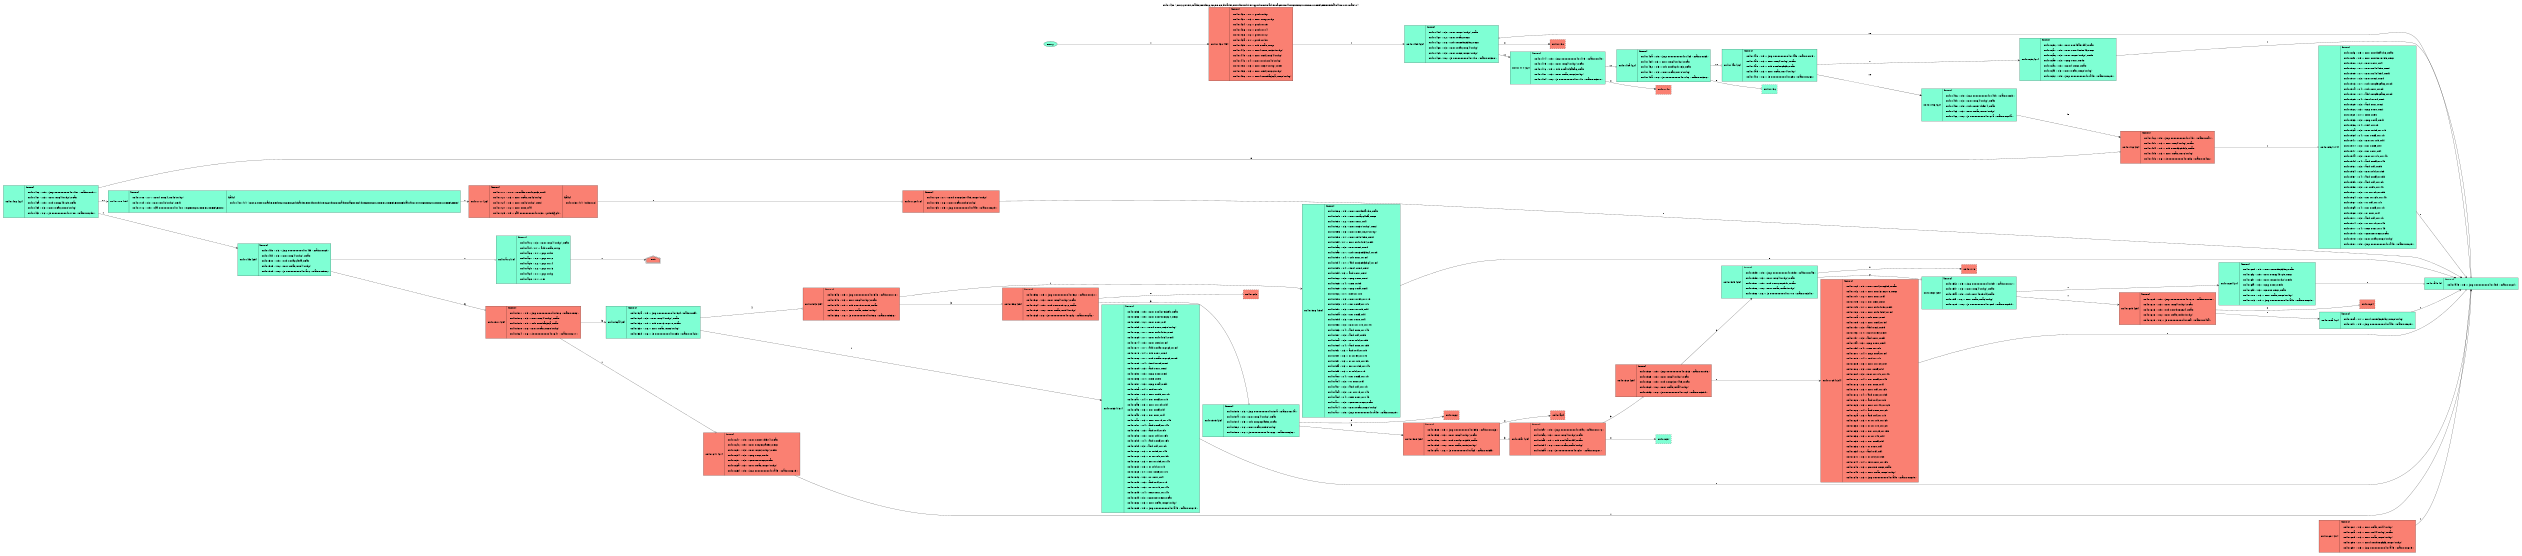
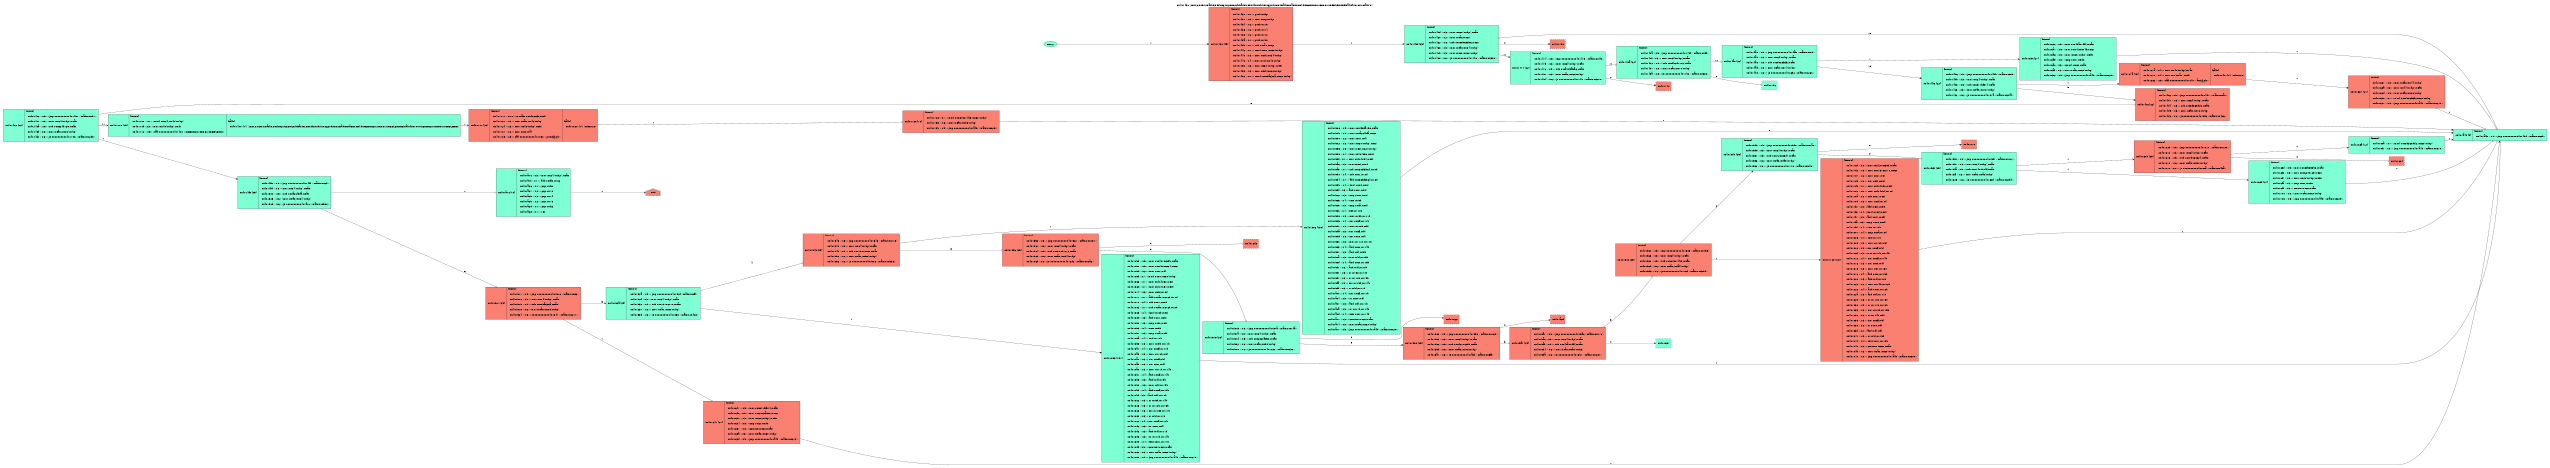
none -> (2182, 74)
(2367, 147) -> none
